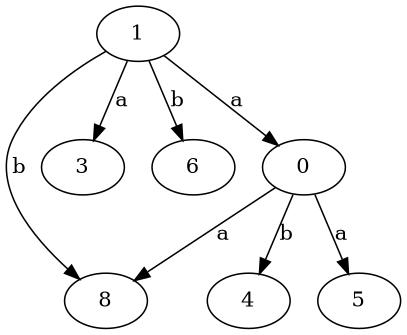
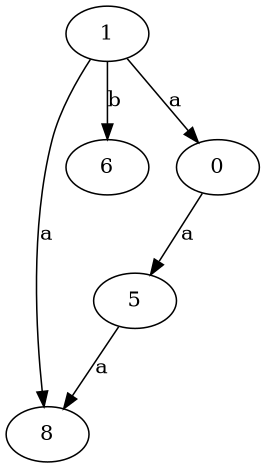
(20, 167) -> (47, 234)
(83, 167) -> none
(212, 230) -> (95, 361)
(249, 301) -> none
